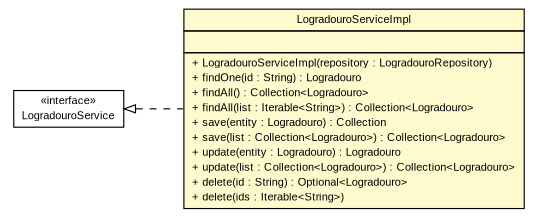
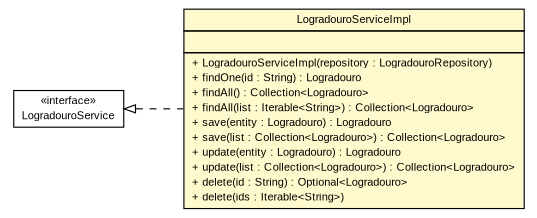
(289, 123) -> (292, 123)
